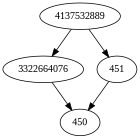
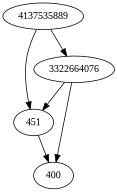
(80, 16) -> (43, 16)
none -> (56, 93)
(80, 122) -> (54, 176)
